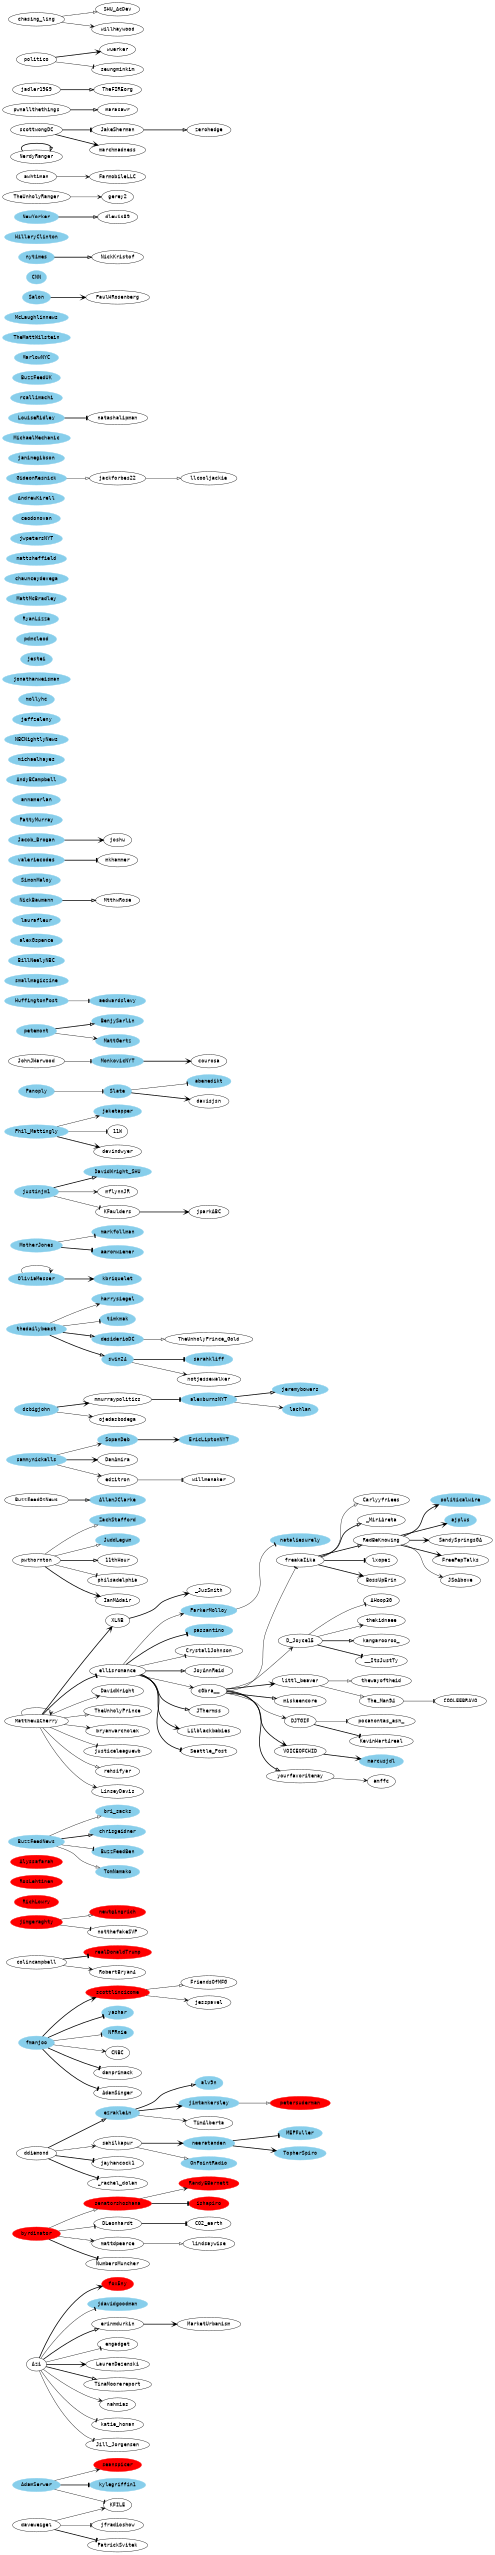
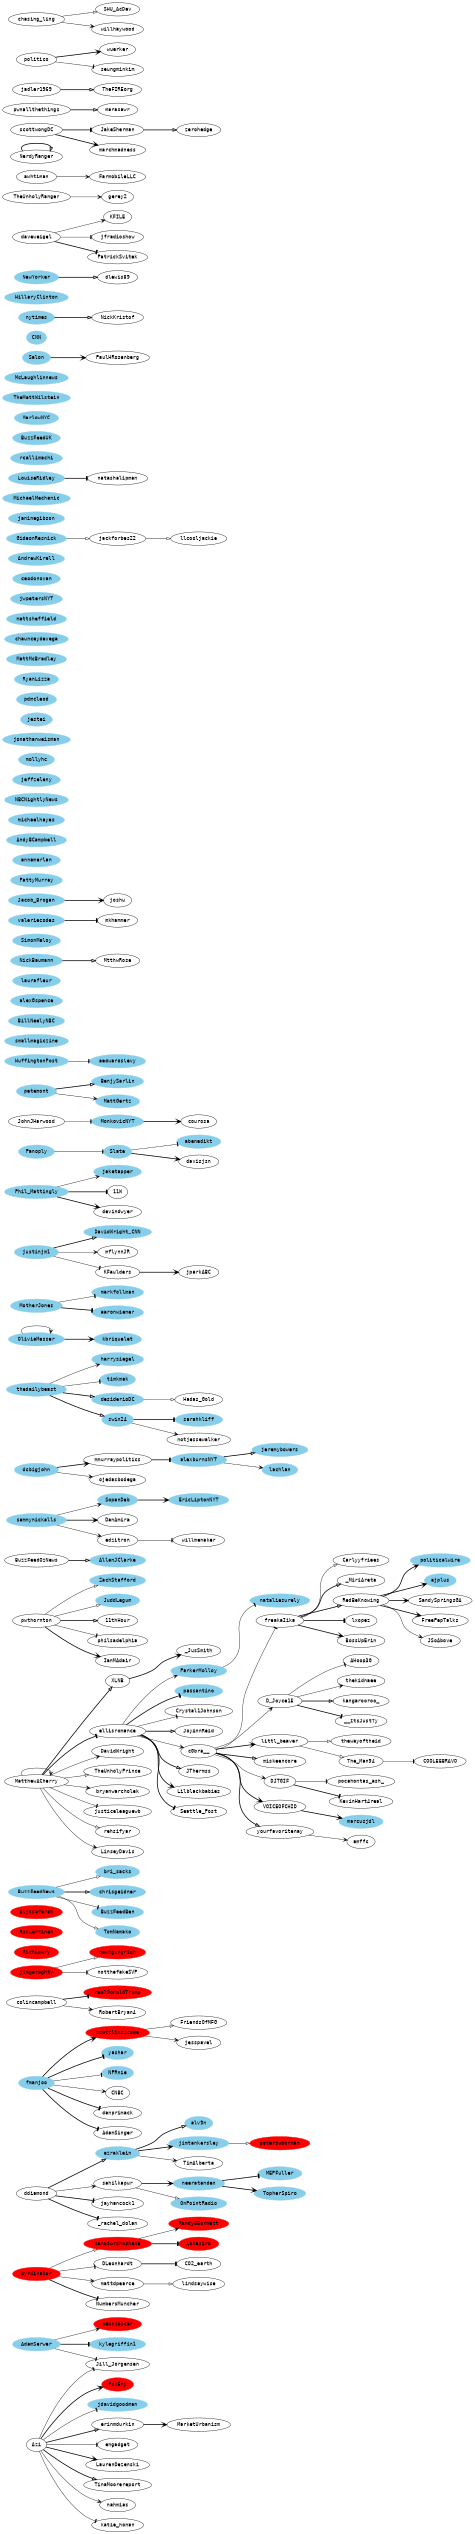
(87, 1132) -> (87, 1192)
(118, 1172) -> (118, 1232)
(209, 1339) -> (199, 1400)
(75, 1672) -> (75, 1732)
(79, 2495) -> (75, 2354)
